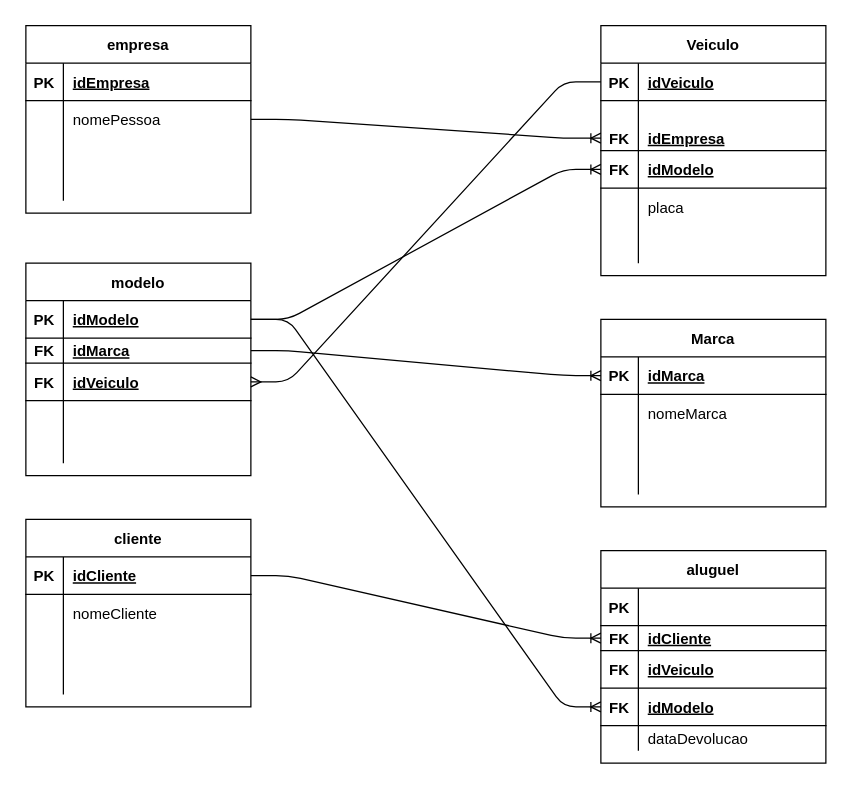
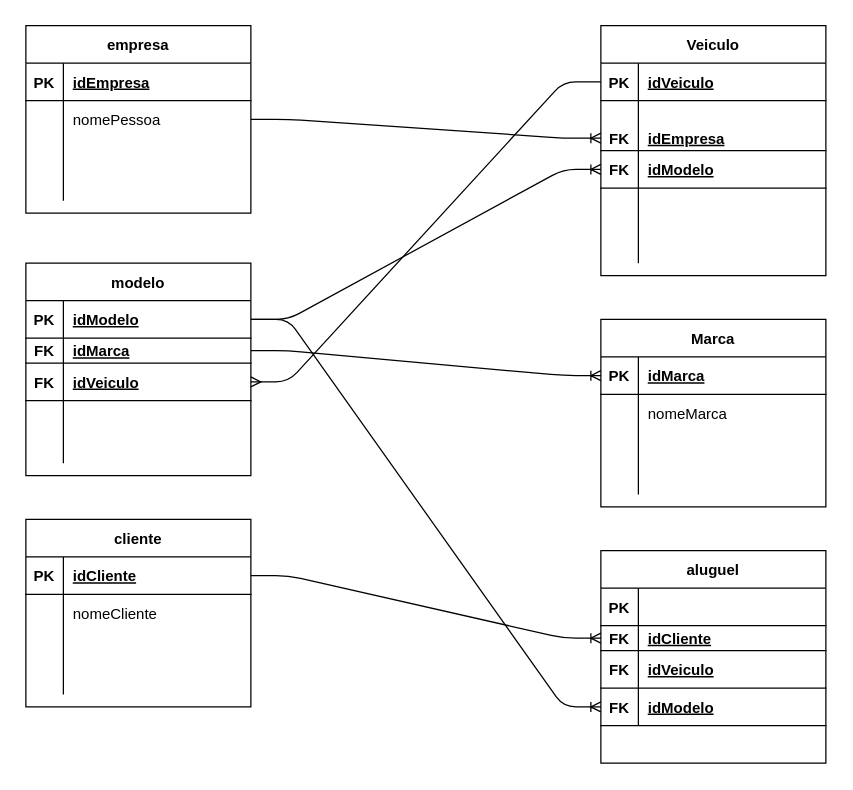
(732, 207) -> none
(732, 738) -> none
